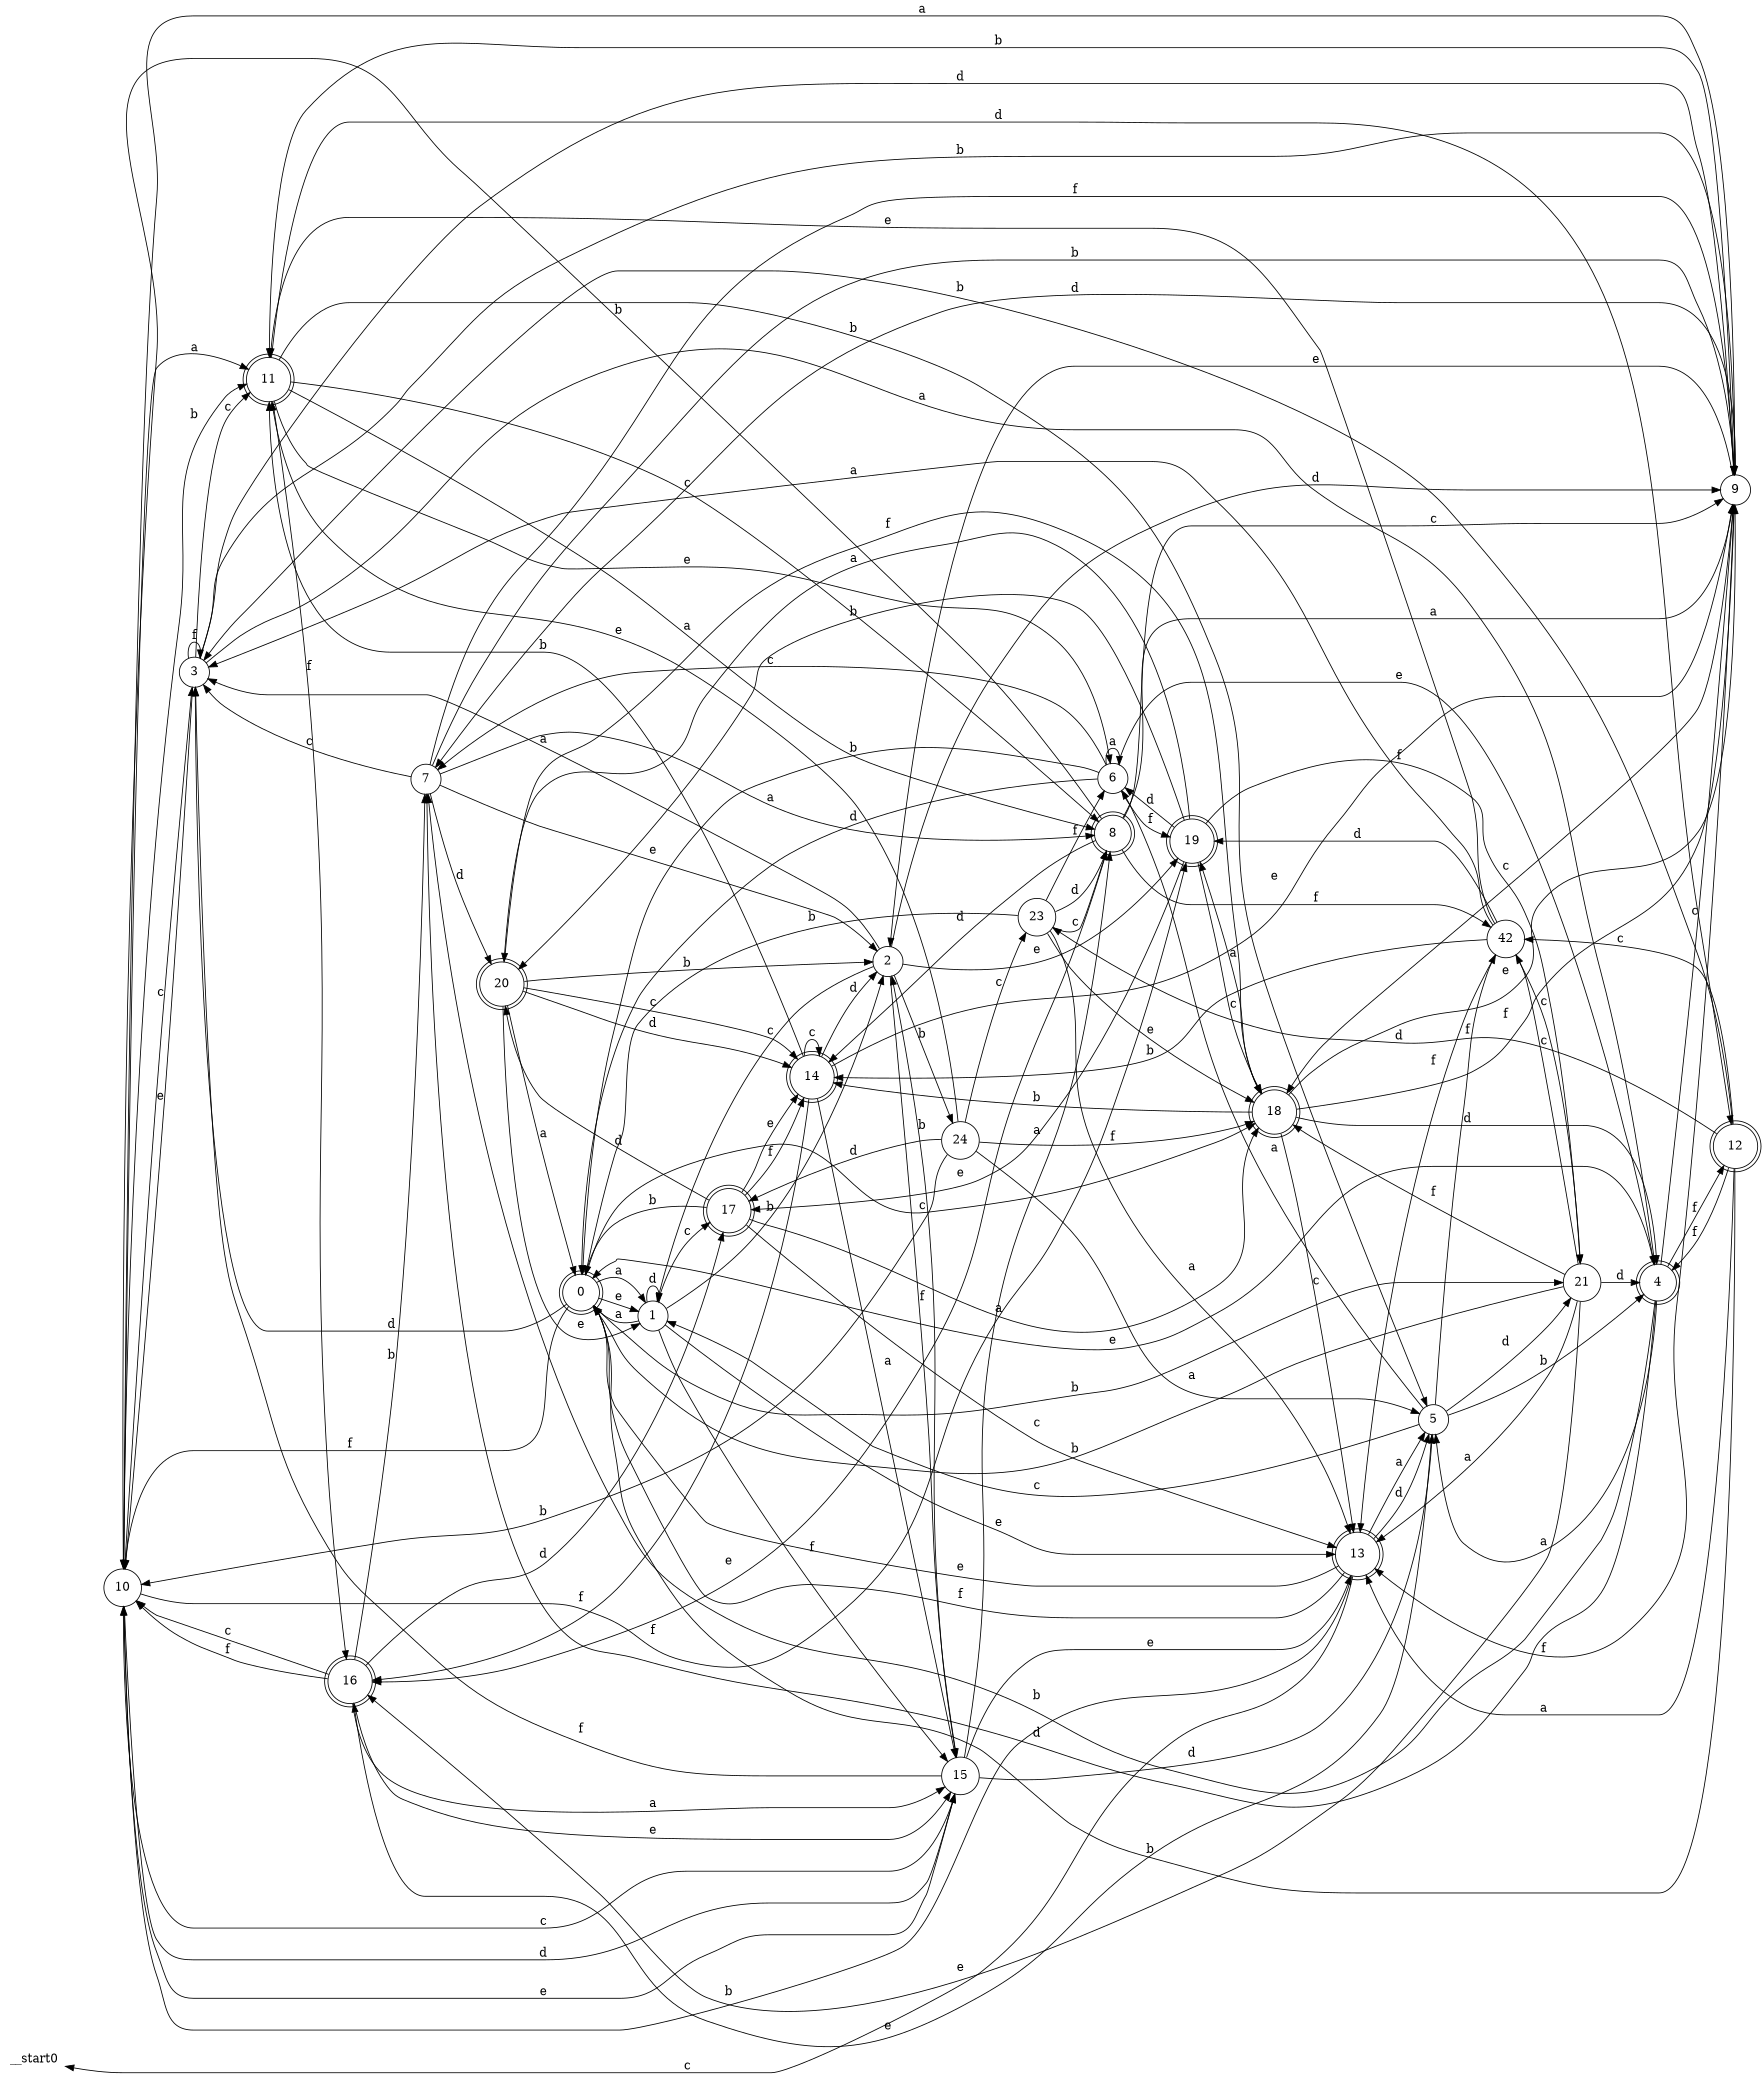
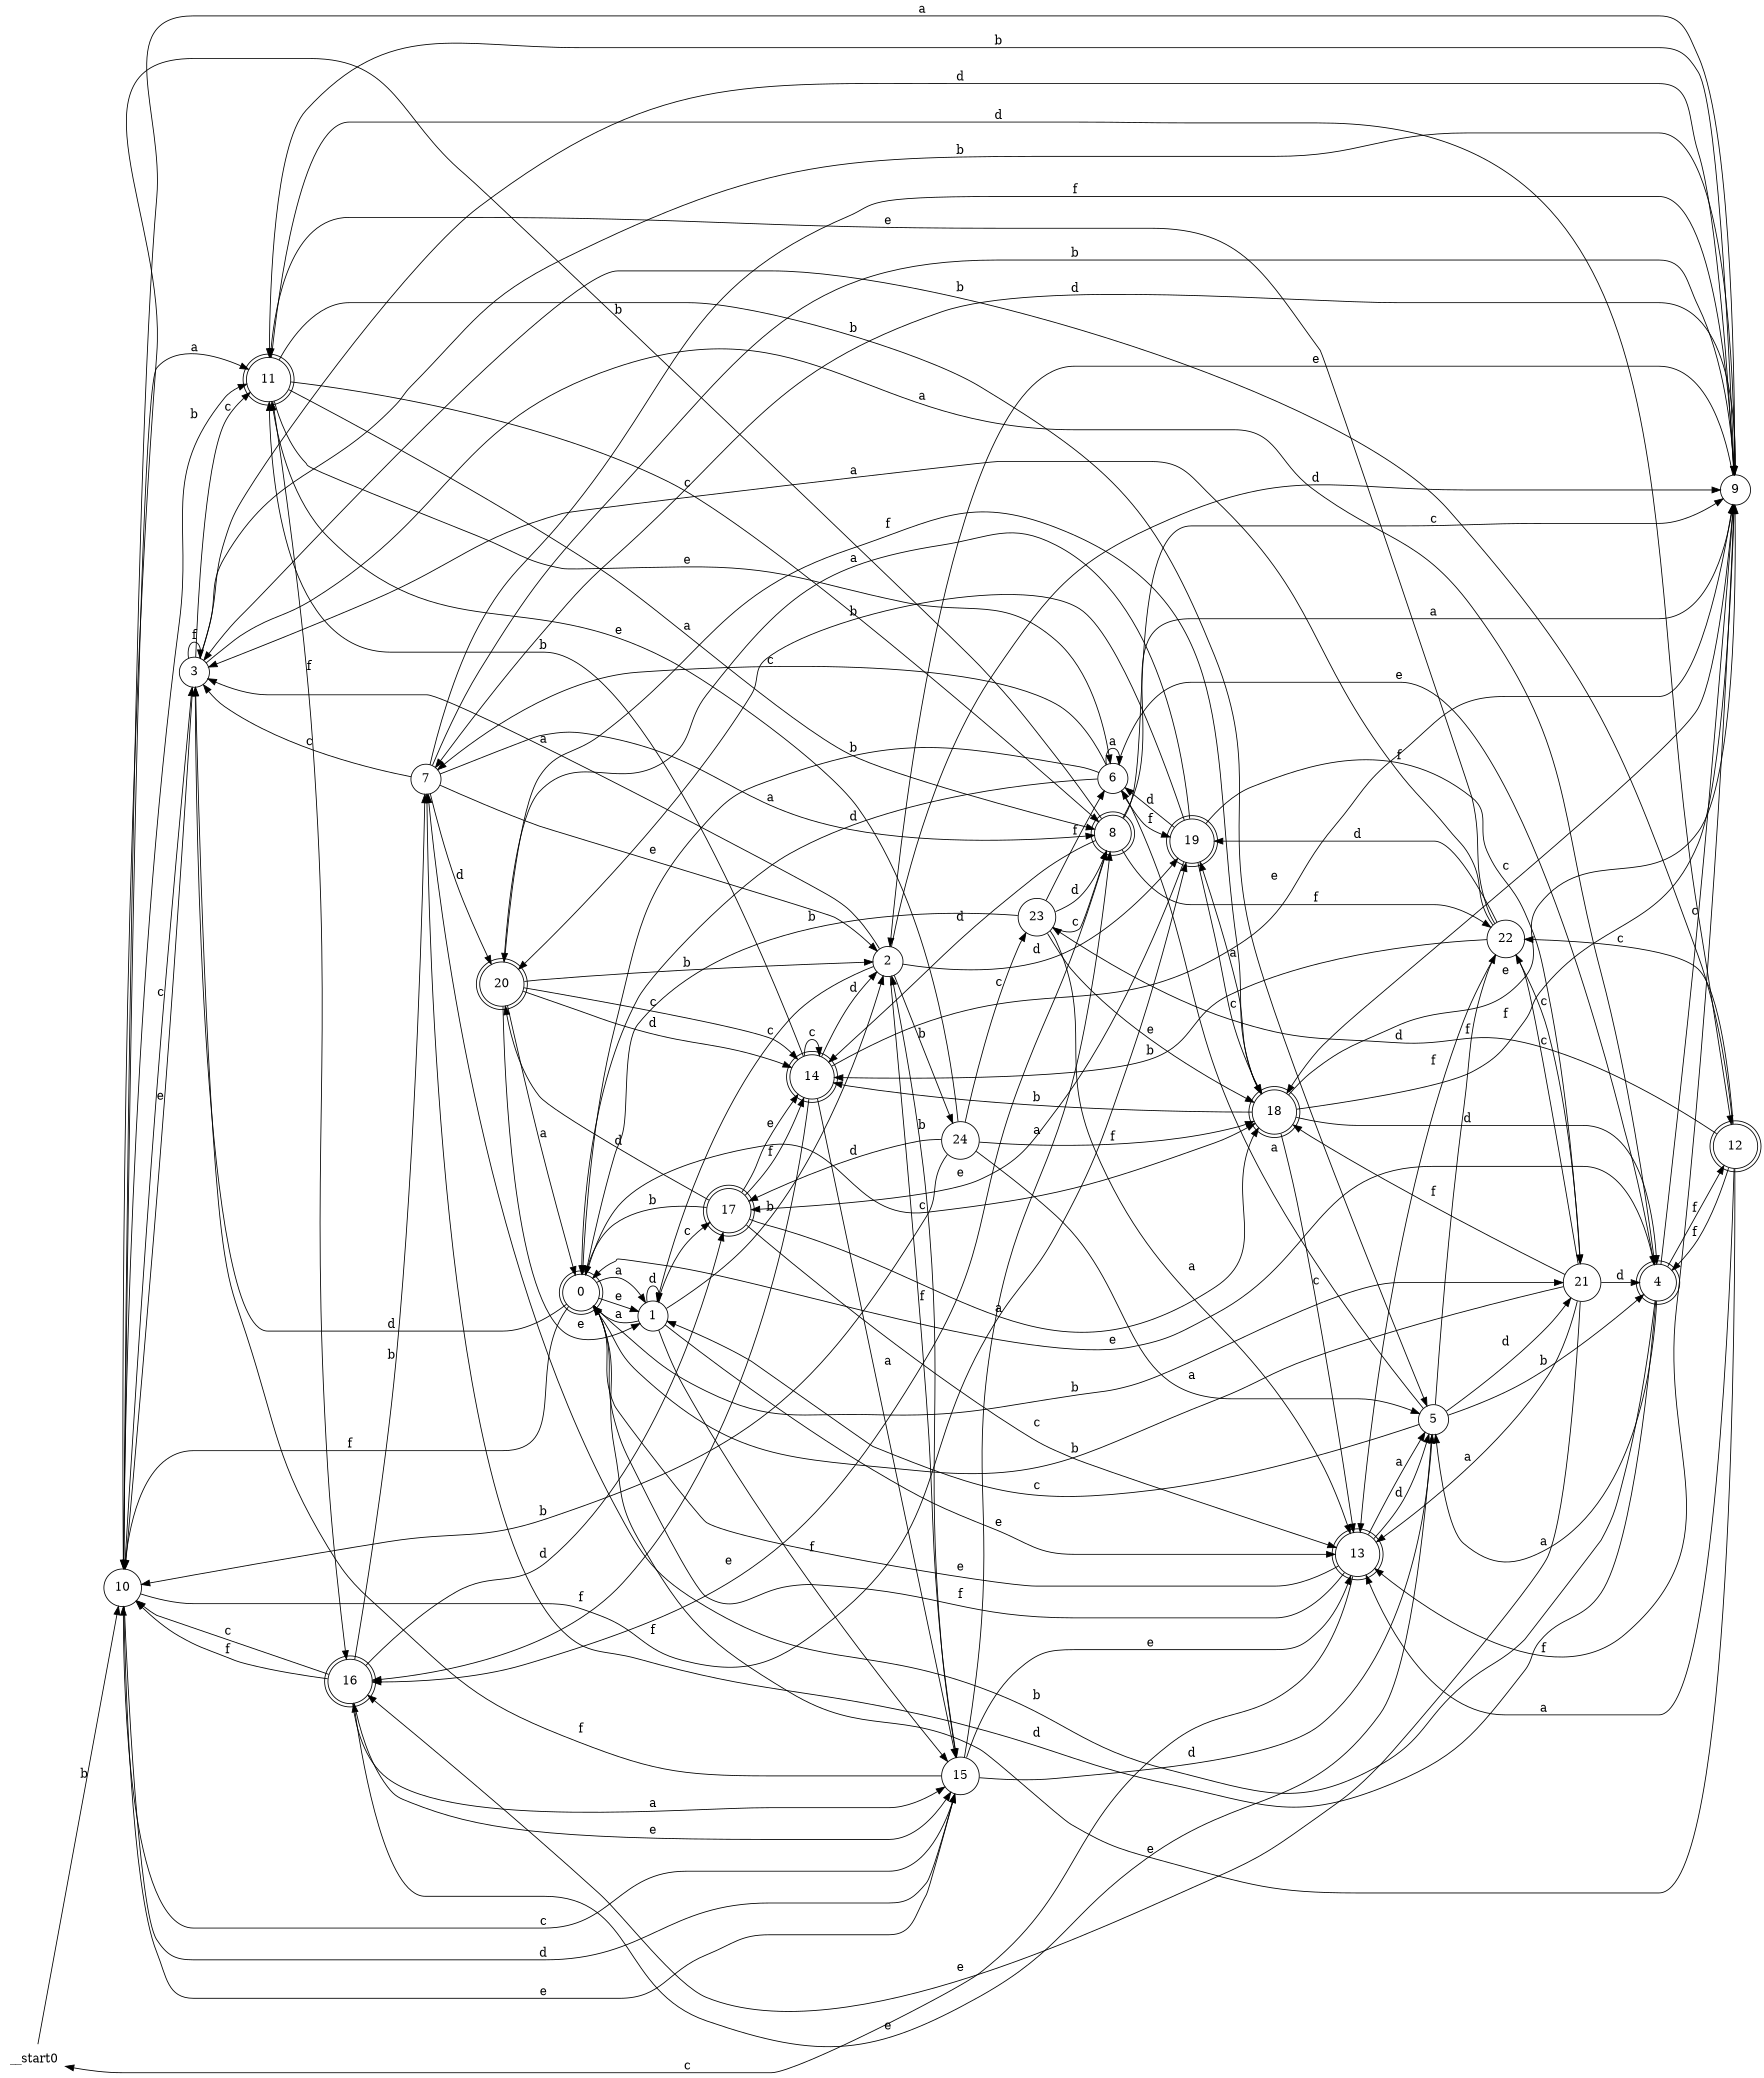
(1506, 939) -> (1506, 939)
(1037, 950) -> (1037, 950)
(1150, 1850) -> (1150, 1850)
(654, 2024) -> (77, 1829)
